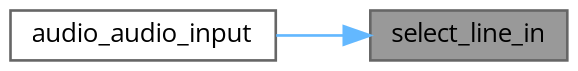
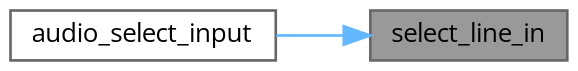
(143, 35) -> (143, 35)
